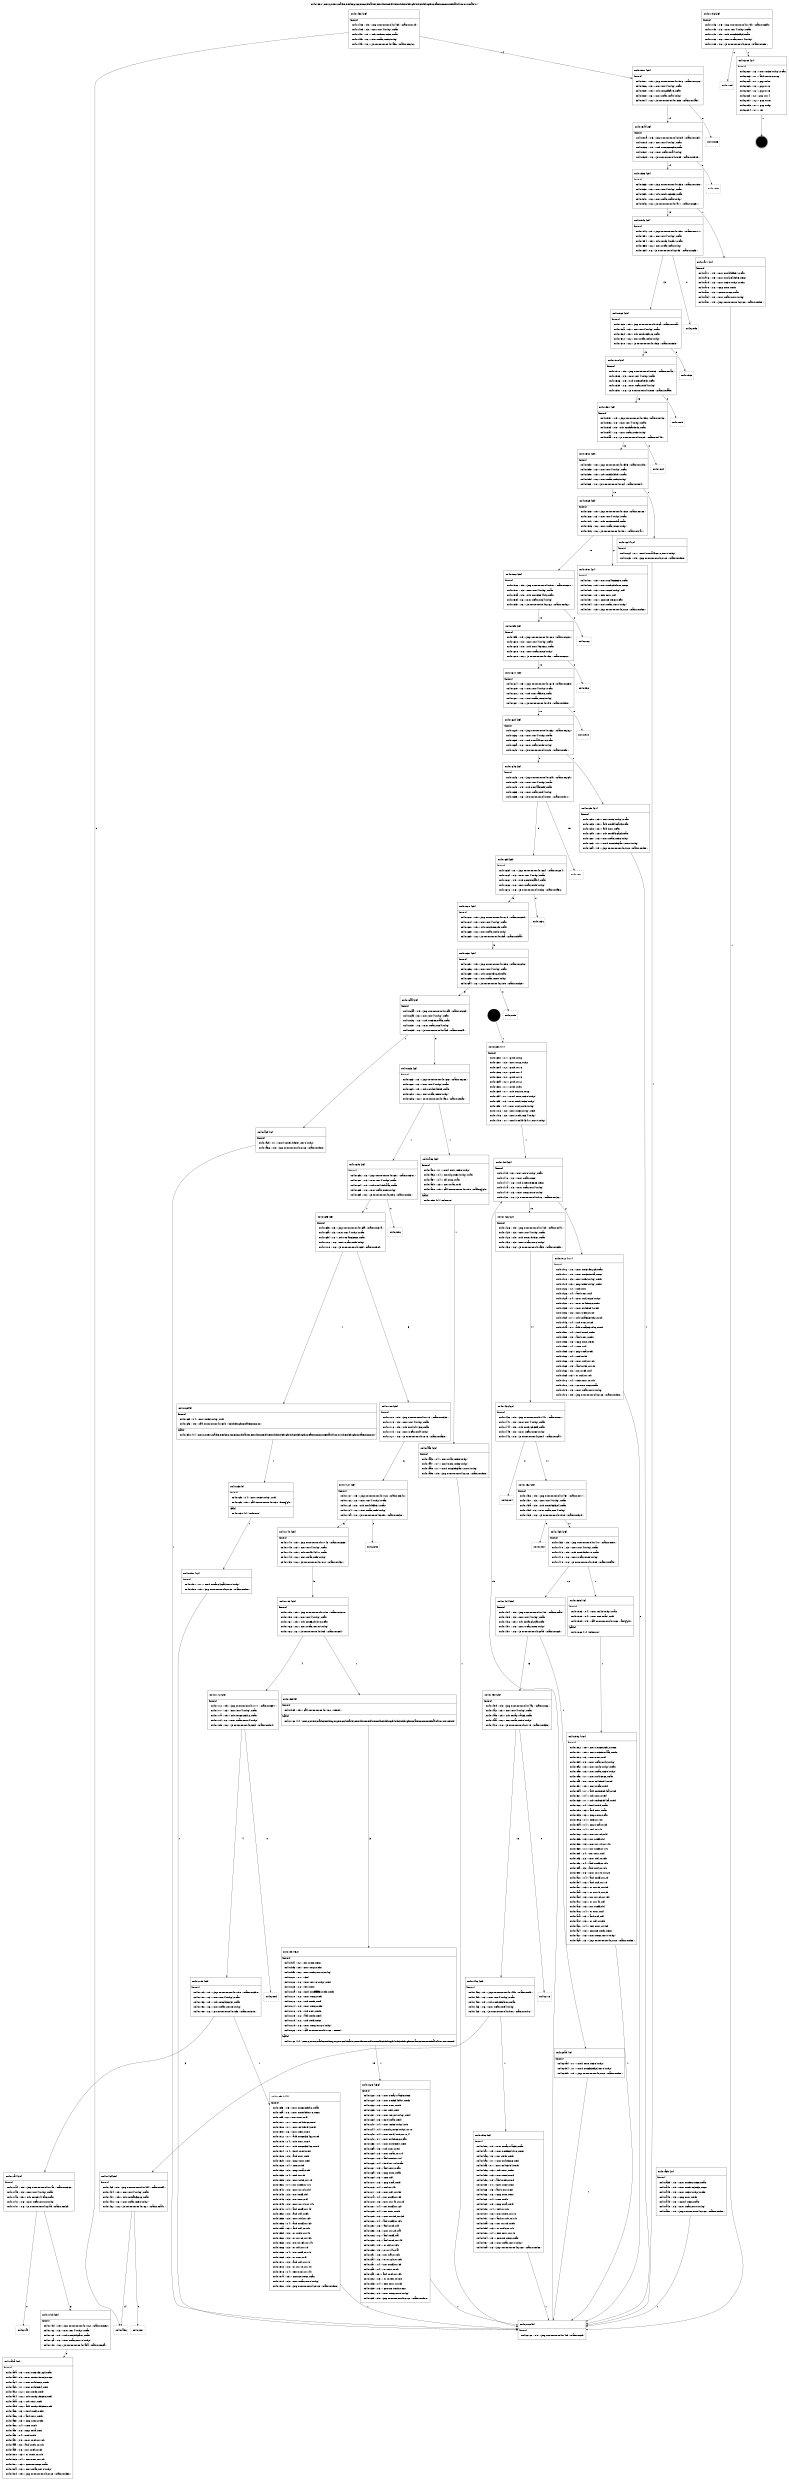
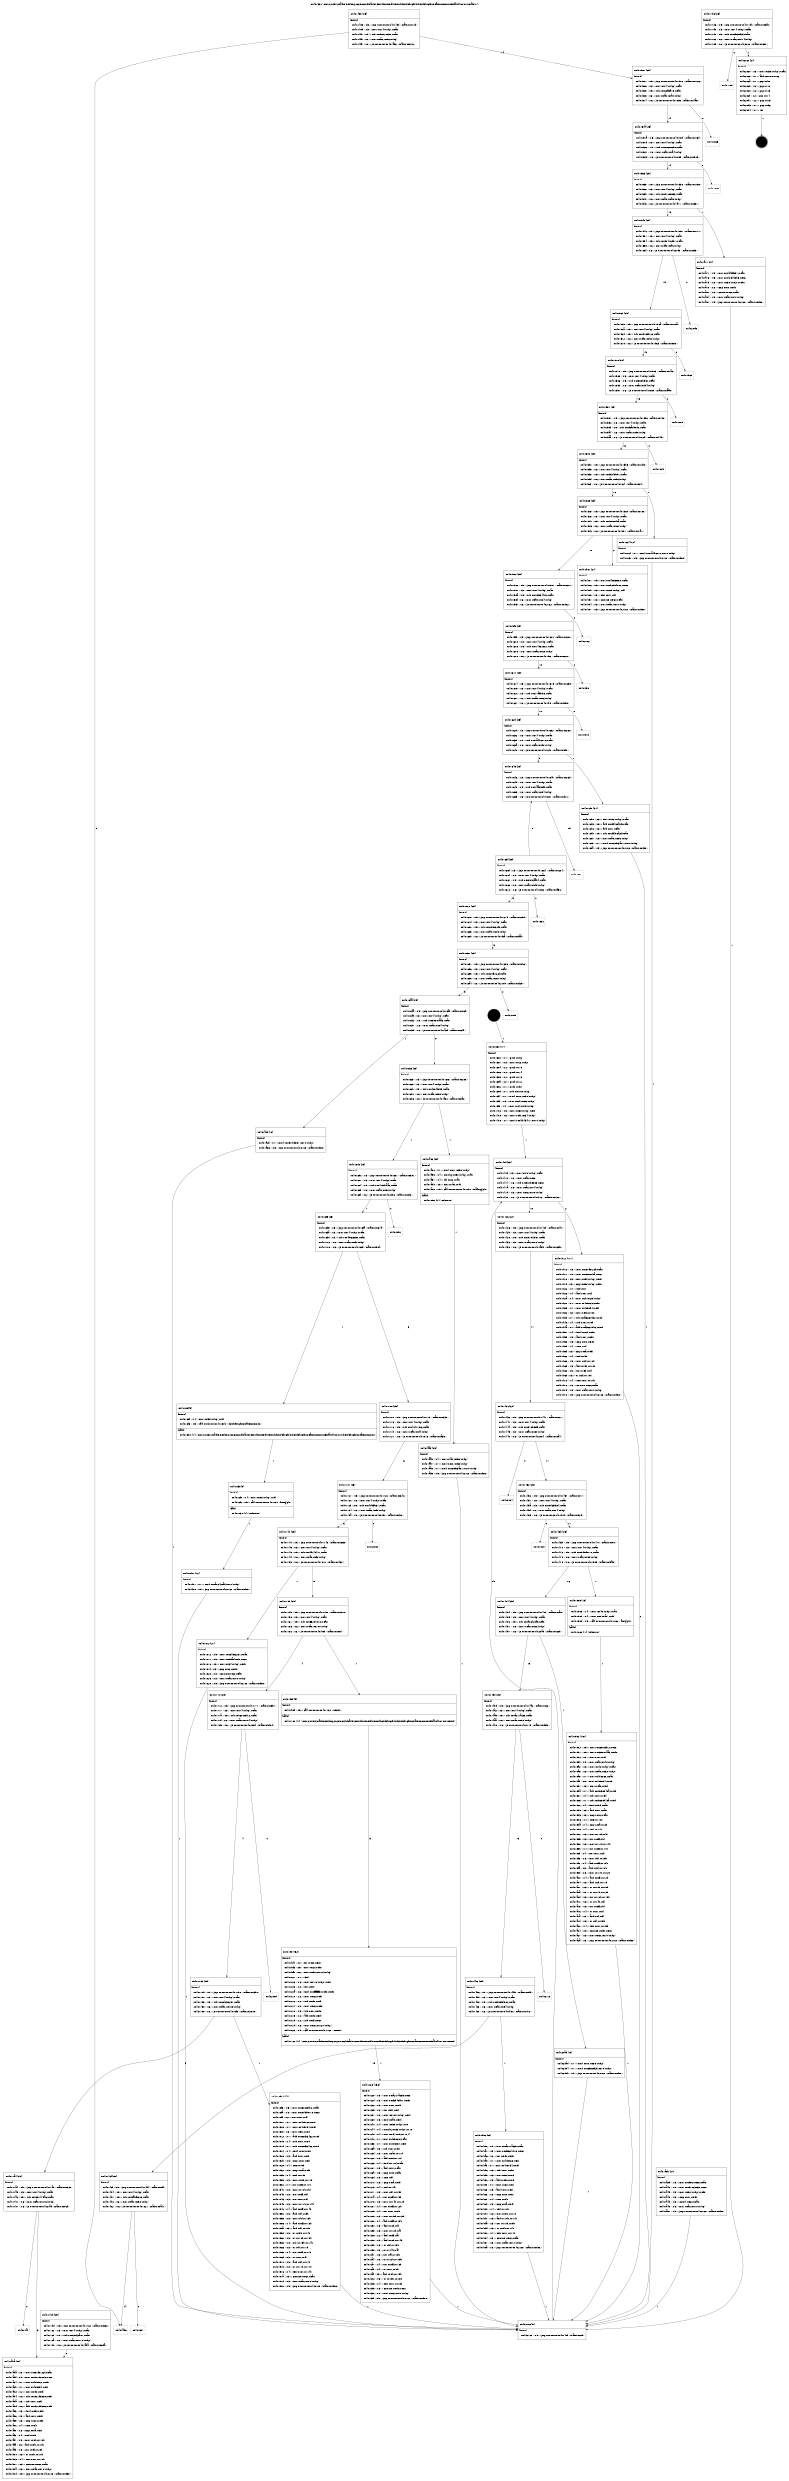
(539, 615) -> none
(536, 827) -> (529, 829)
none -> (232, 1664)
(57, 2260) -> (37, 2283)
